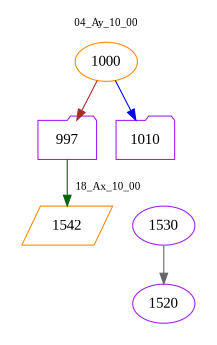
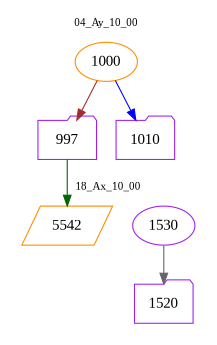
(67, 226) -> (67, 226)
(164, 304) -> (164, 304)
